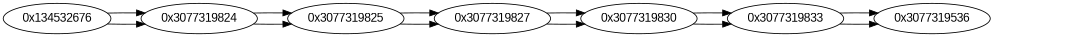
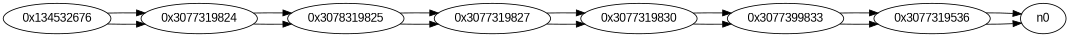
(346, 19) -> (346, 19)
(786, 19) -> (786, 19)
none -> (1043, 19)
